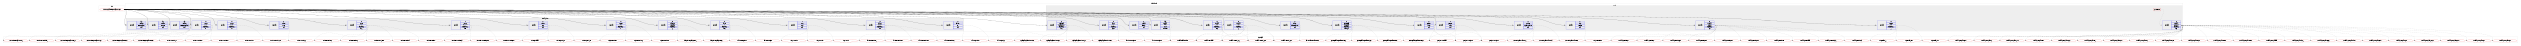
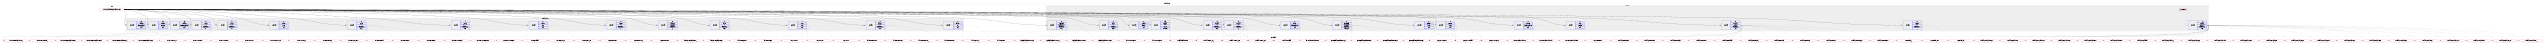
none -> (1675, 41)
